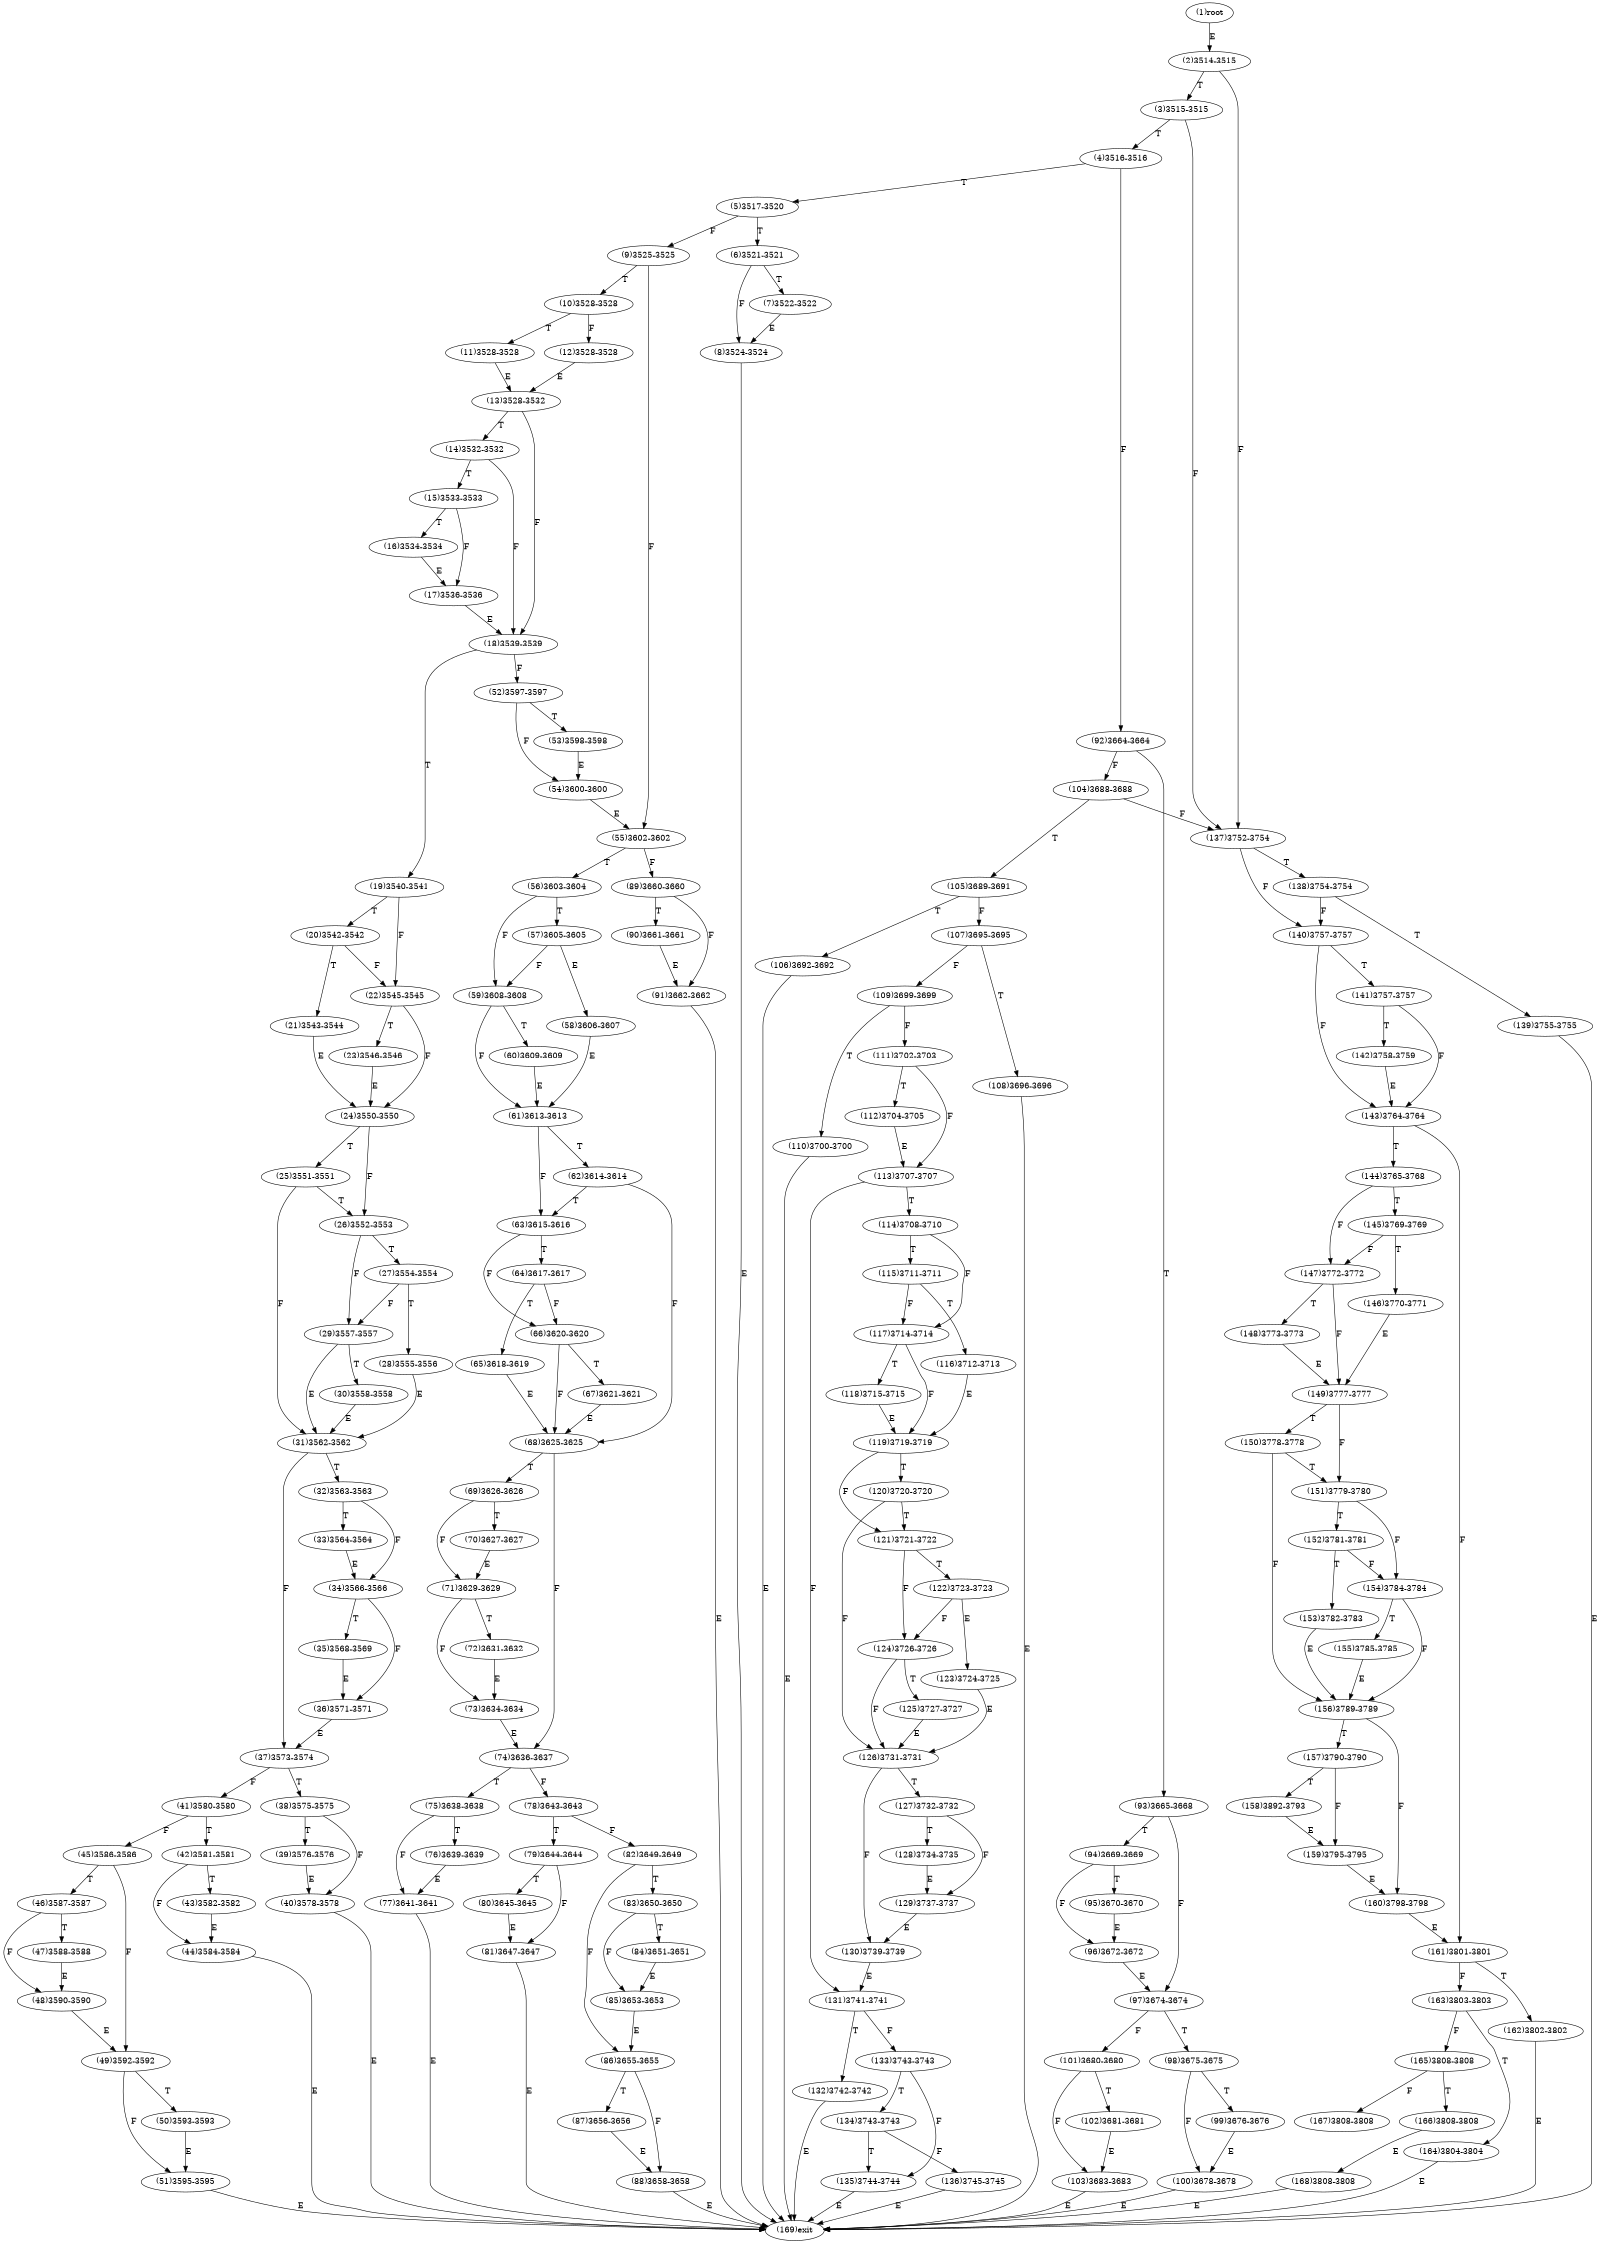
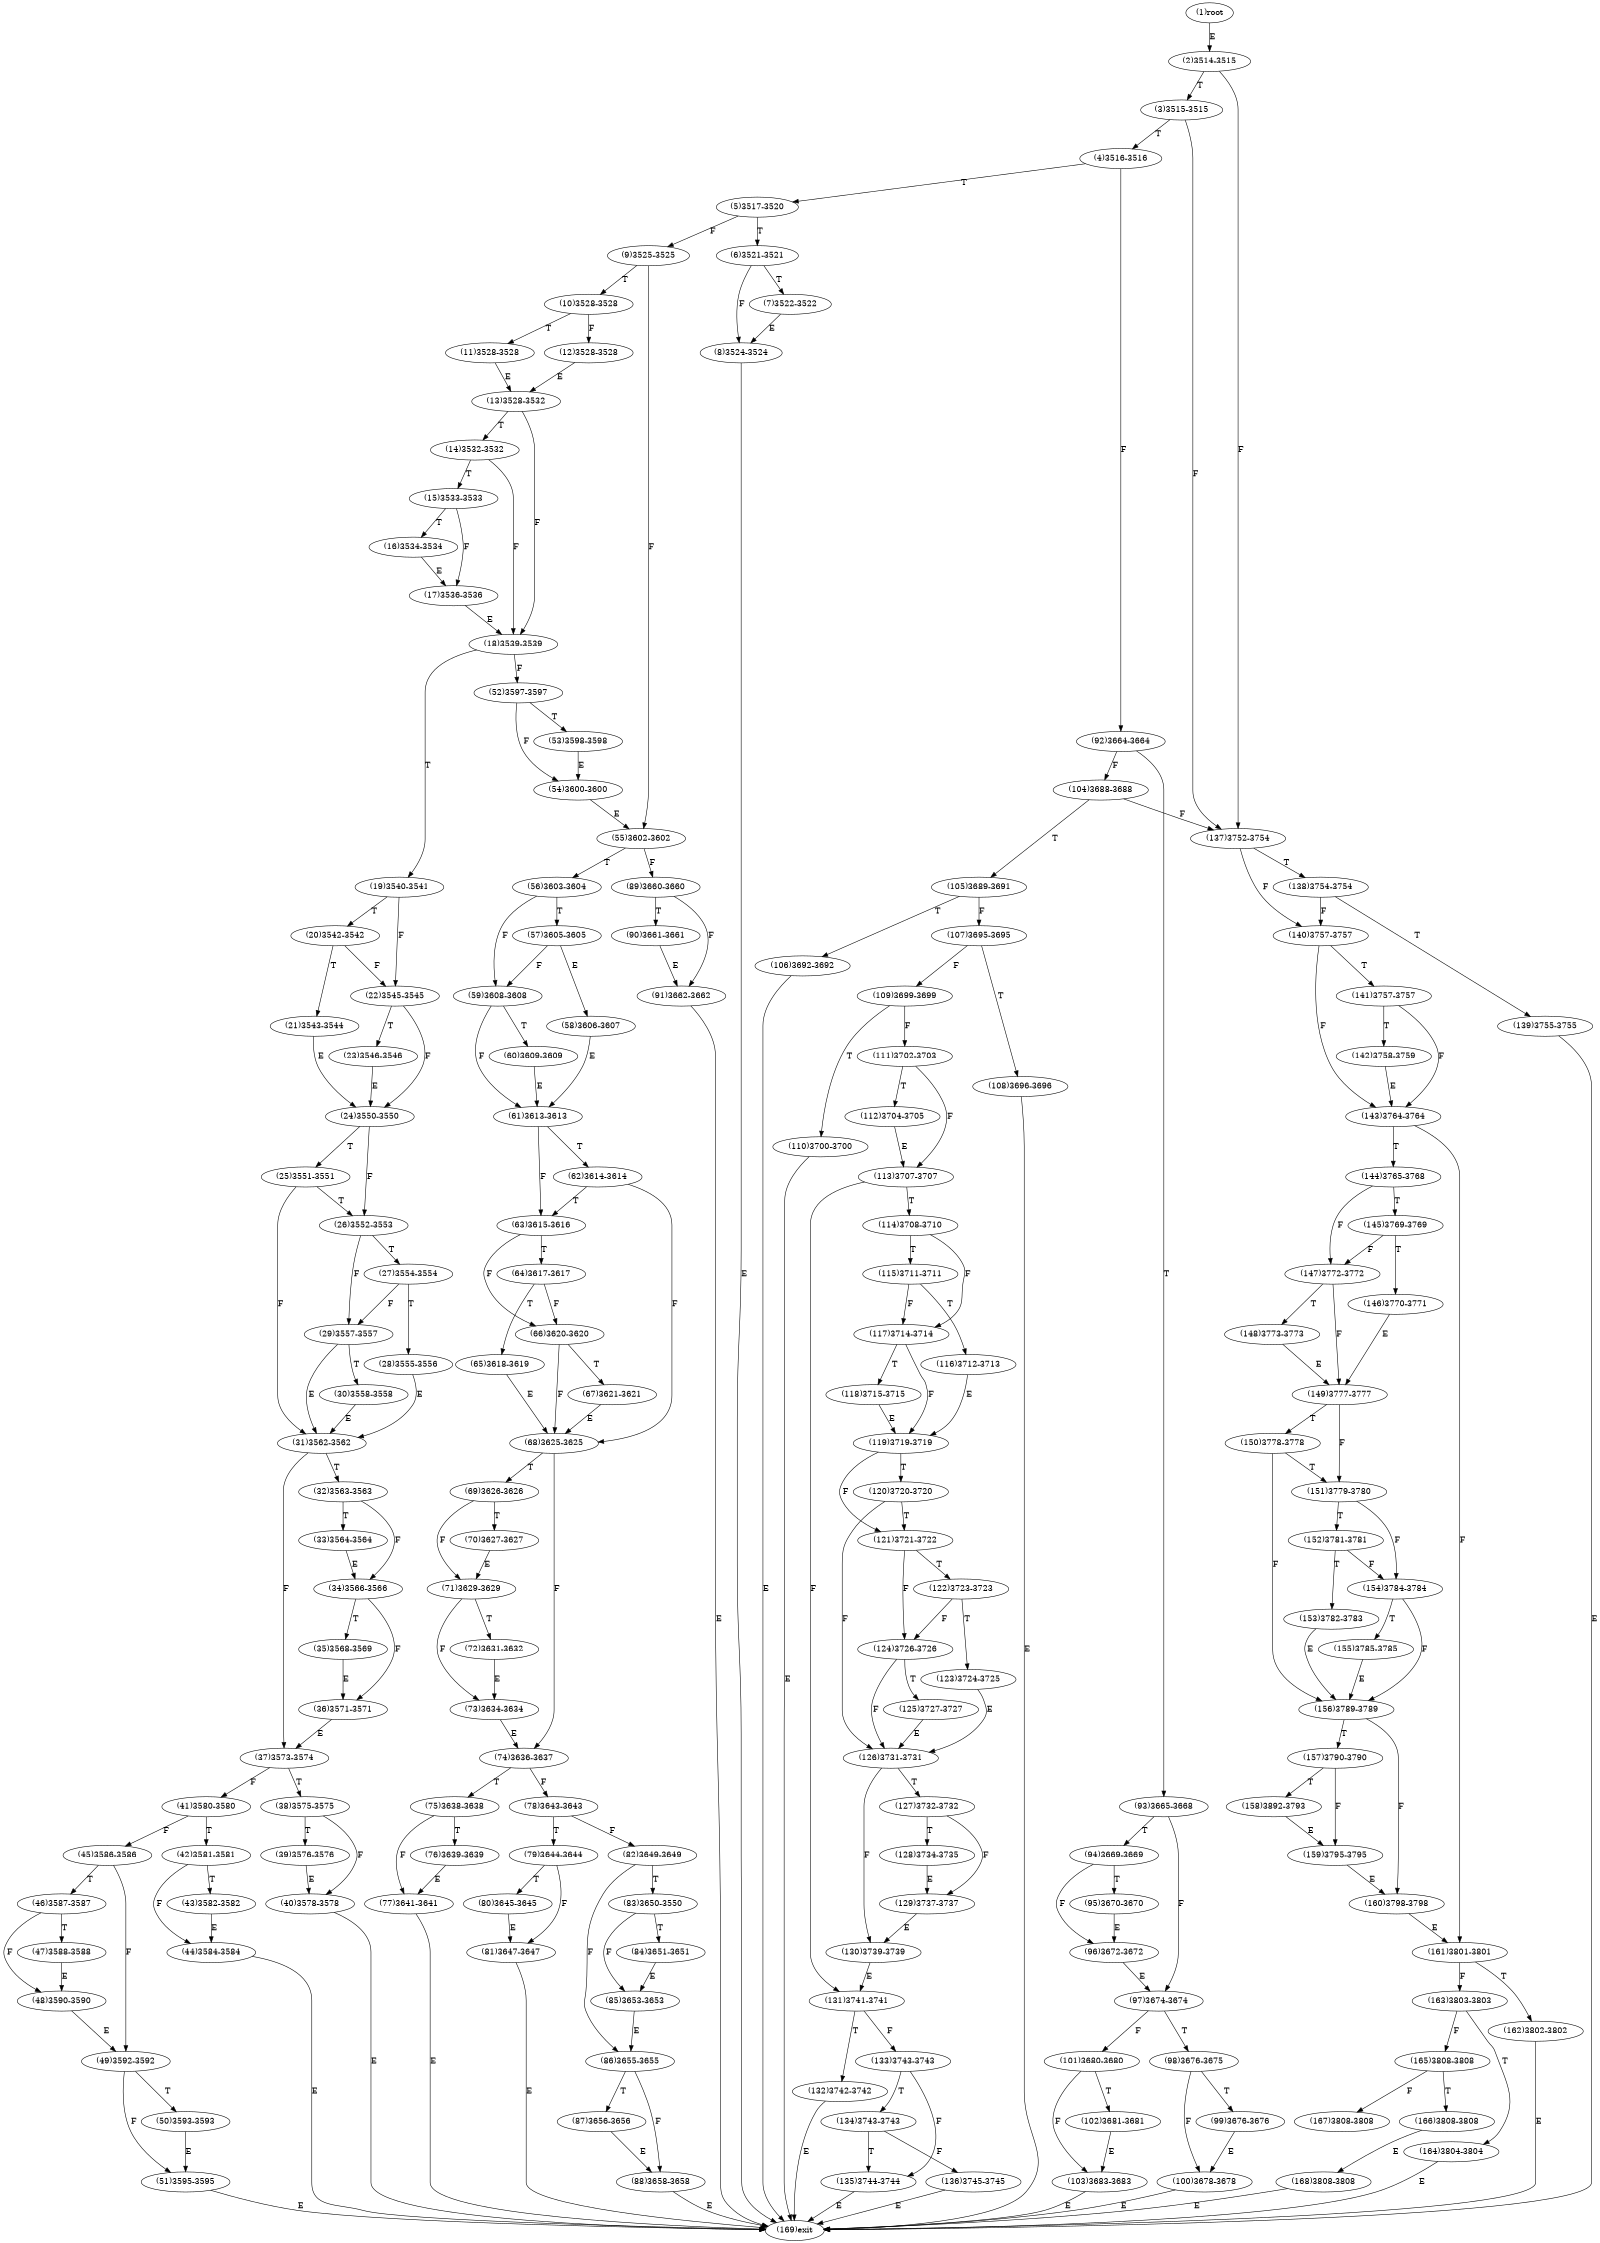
(967, 1619) -> (967, 1619)
(653, 1904) -> (653, 1904)
(1194, 2061) -> (1194, 2061)
